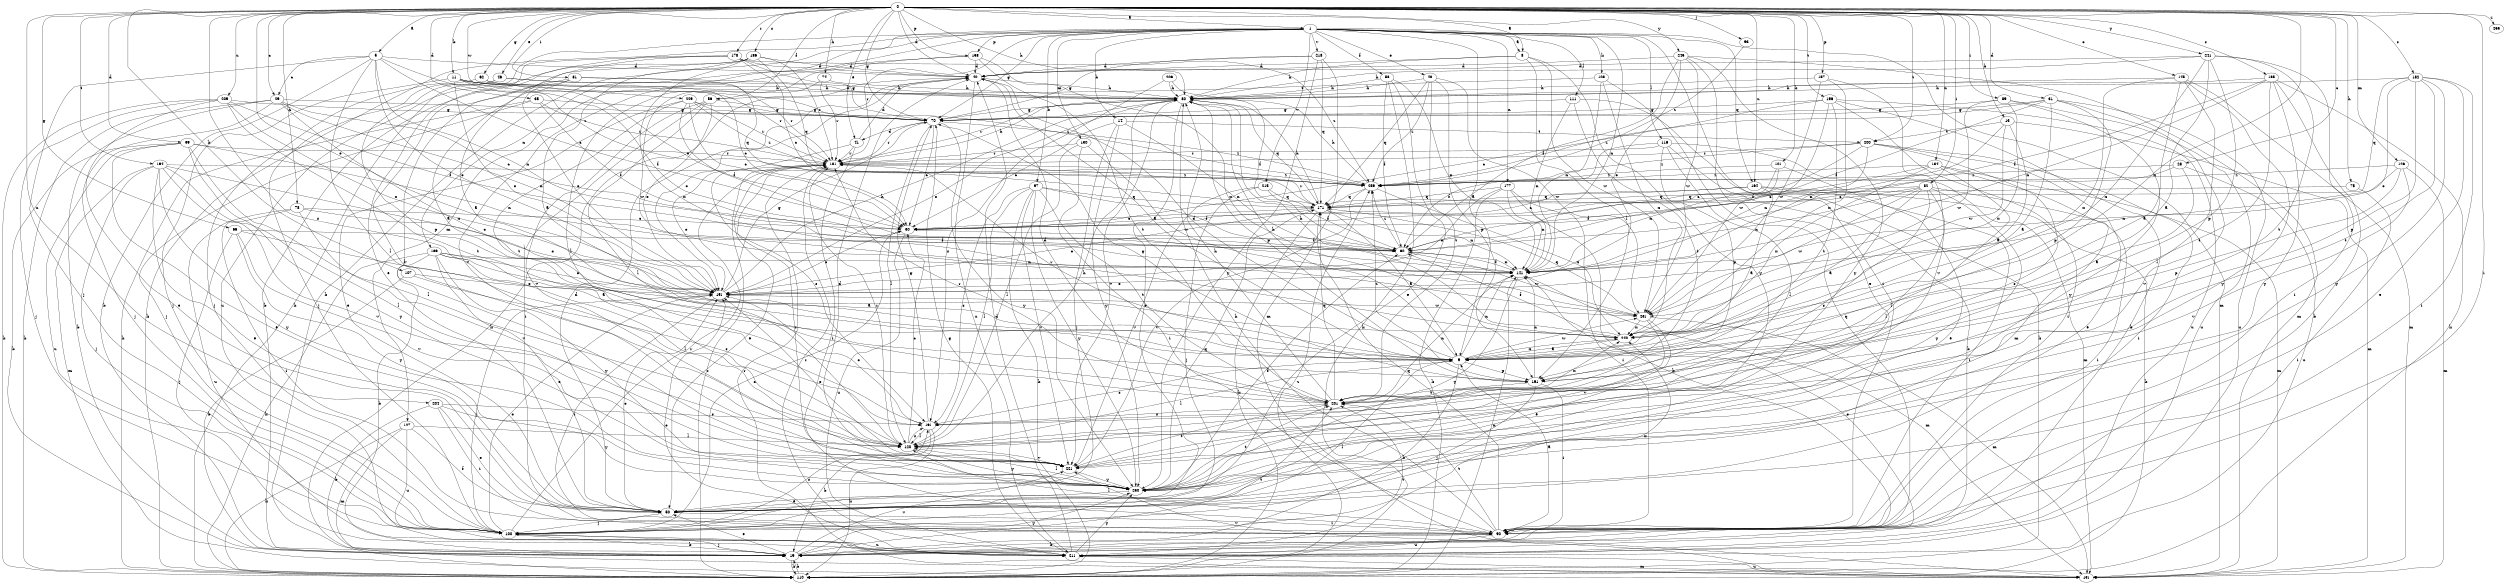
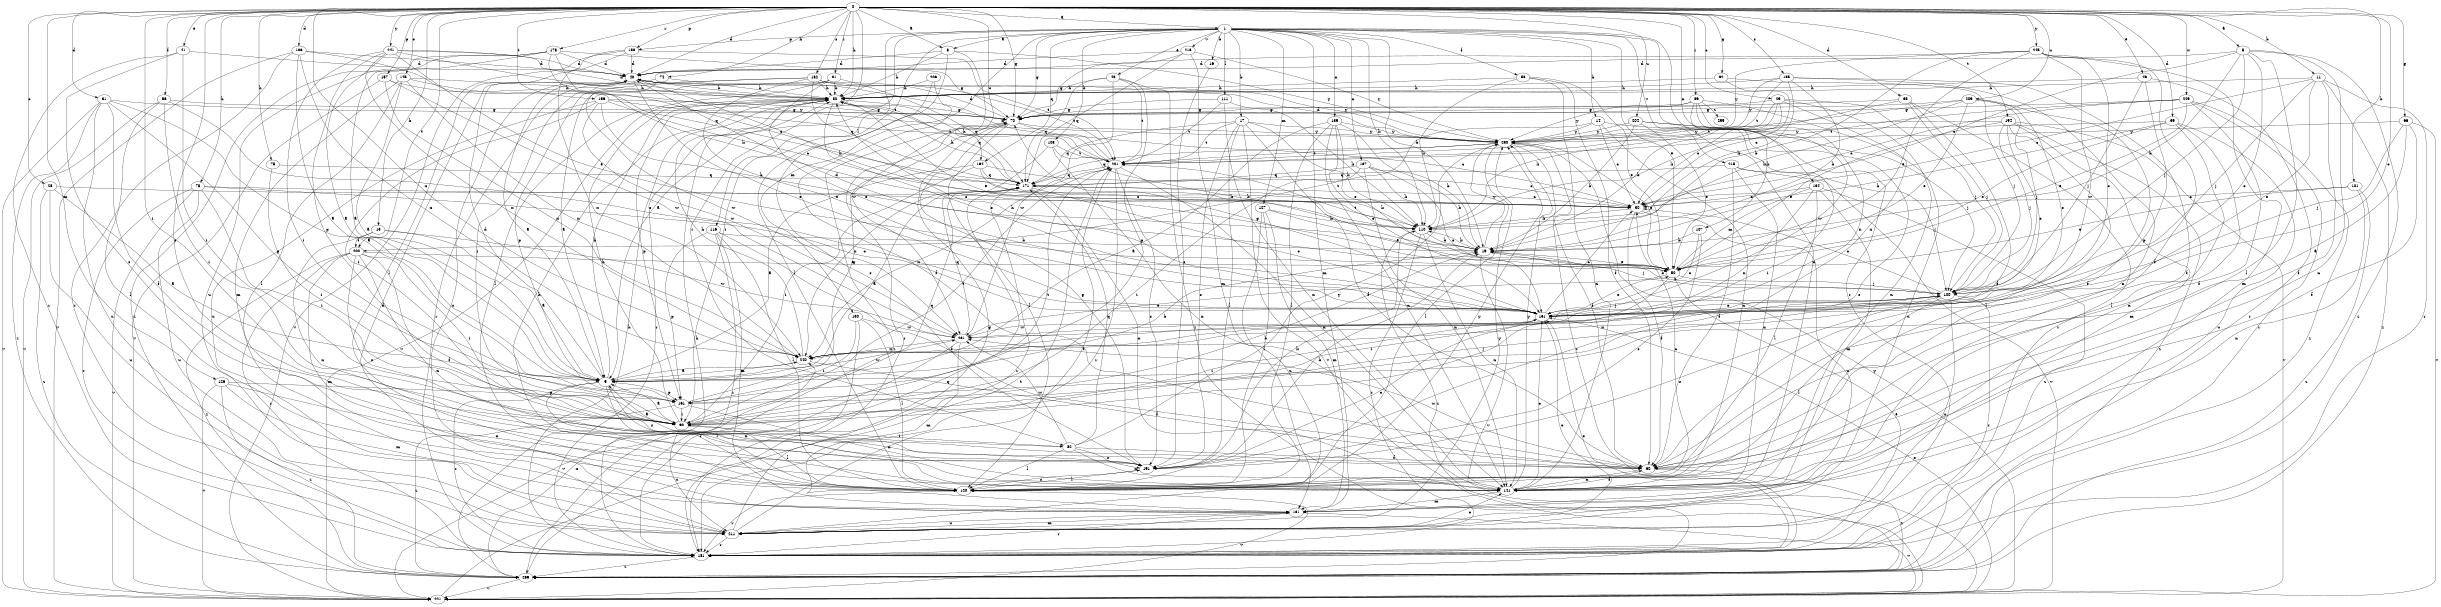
(1700, 8) -> (1712, 110)
(225, 15) -> (1767, 142)
(772, 29) -> (304, 29)
(1746, 42) -> none
(317, 60) -> none
none -> (1212, 64)
(1157, 91) -> (1081, 156)
(895, 128) -> (919, 89)
(509, 150) -> (254, 486)
(1036, 186) -> (1242, 121)
(1507, 186) -> (1363, 164)
(1616, 210) -> (778, 248)
(1846, 317) -> (1248, 197)
(2368, 318) -> (720, 498)
(270, 384) -> (1775, 146)
none -> (1751, 428)
(1953, 435) -> (865, 436)
(463, 469) -> (1398, 241)
(1682, 476) -> (1012, 245)
(1005, 514) -> (1385, 481)
(227, 566) -> (1531, 219)
